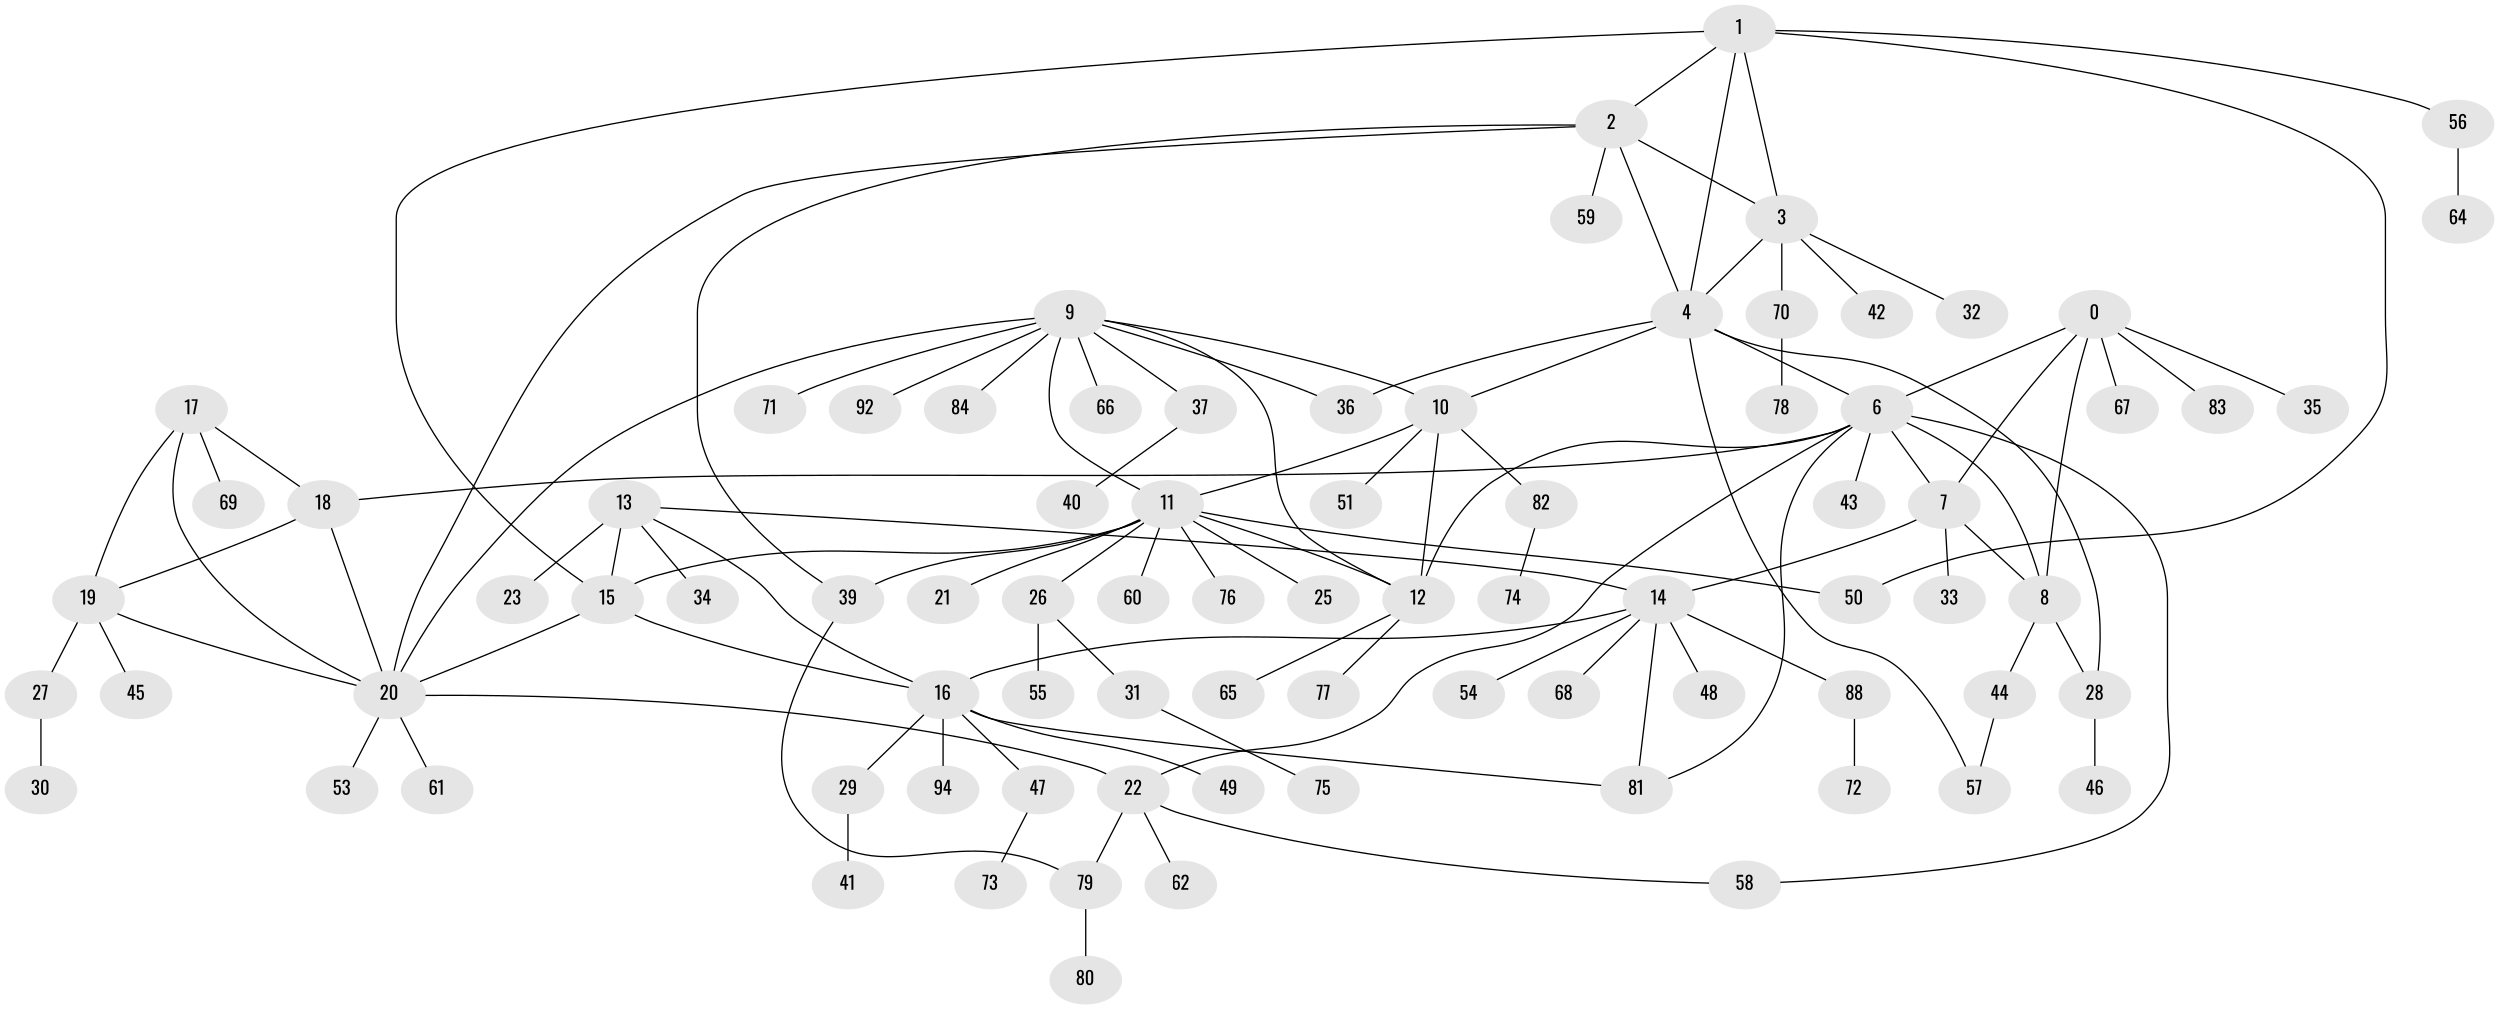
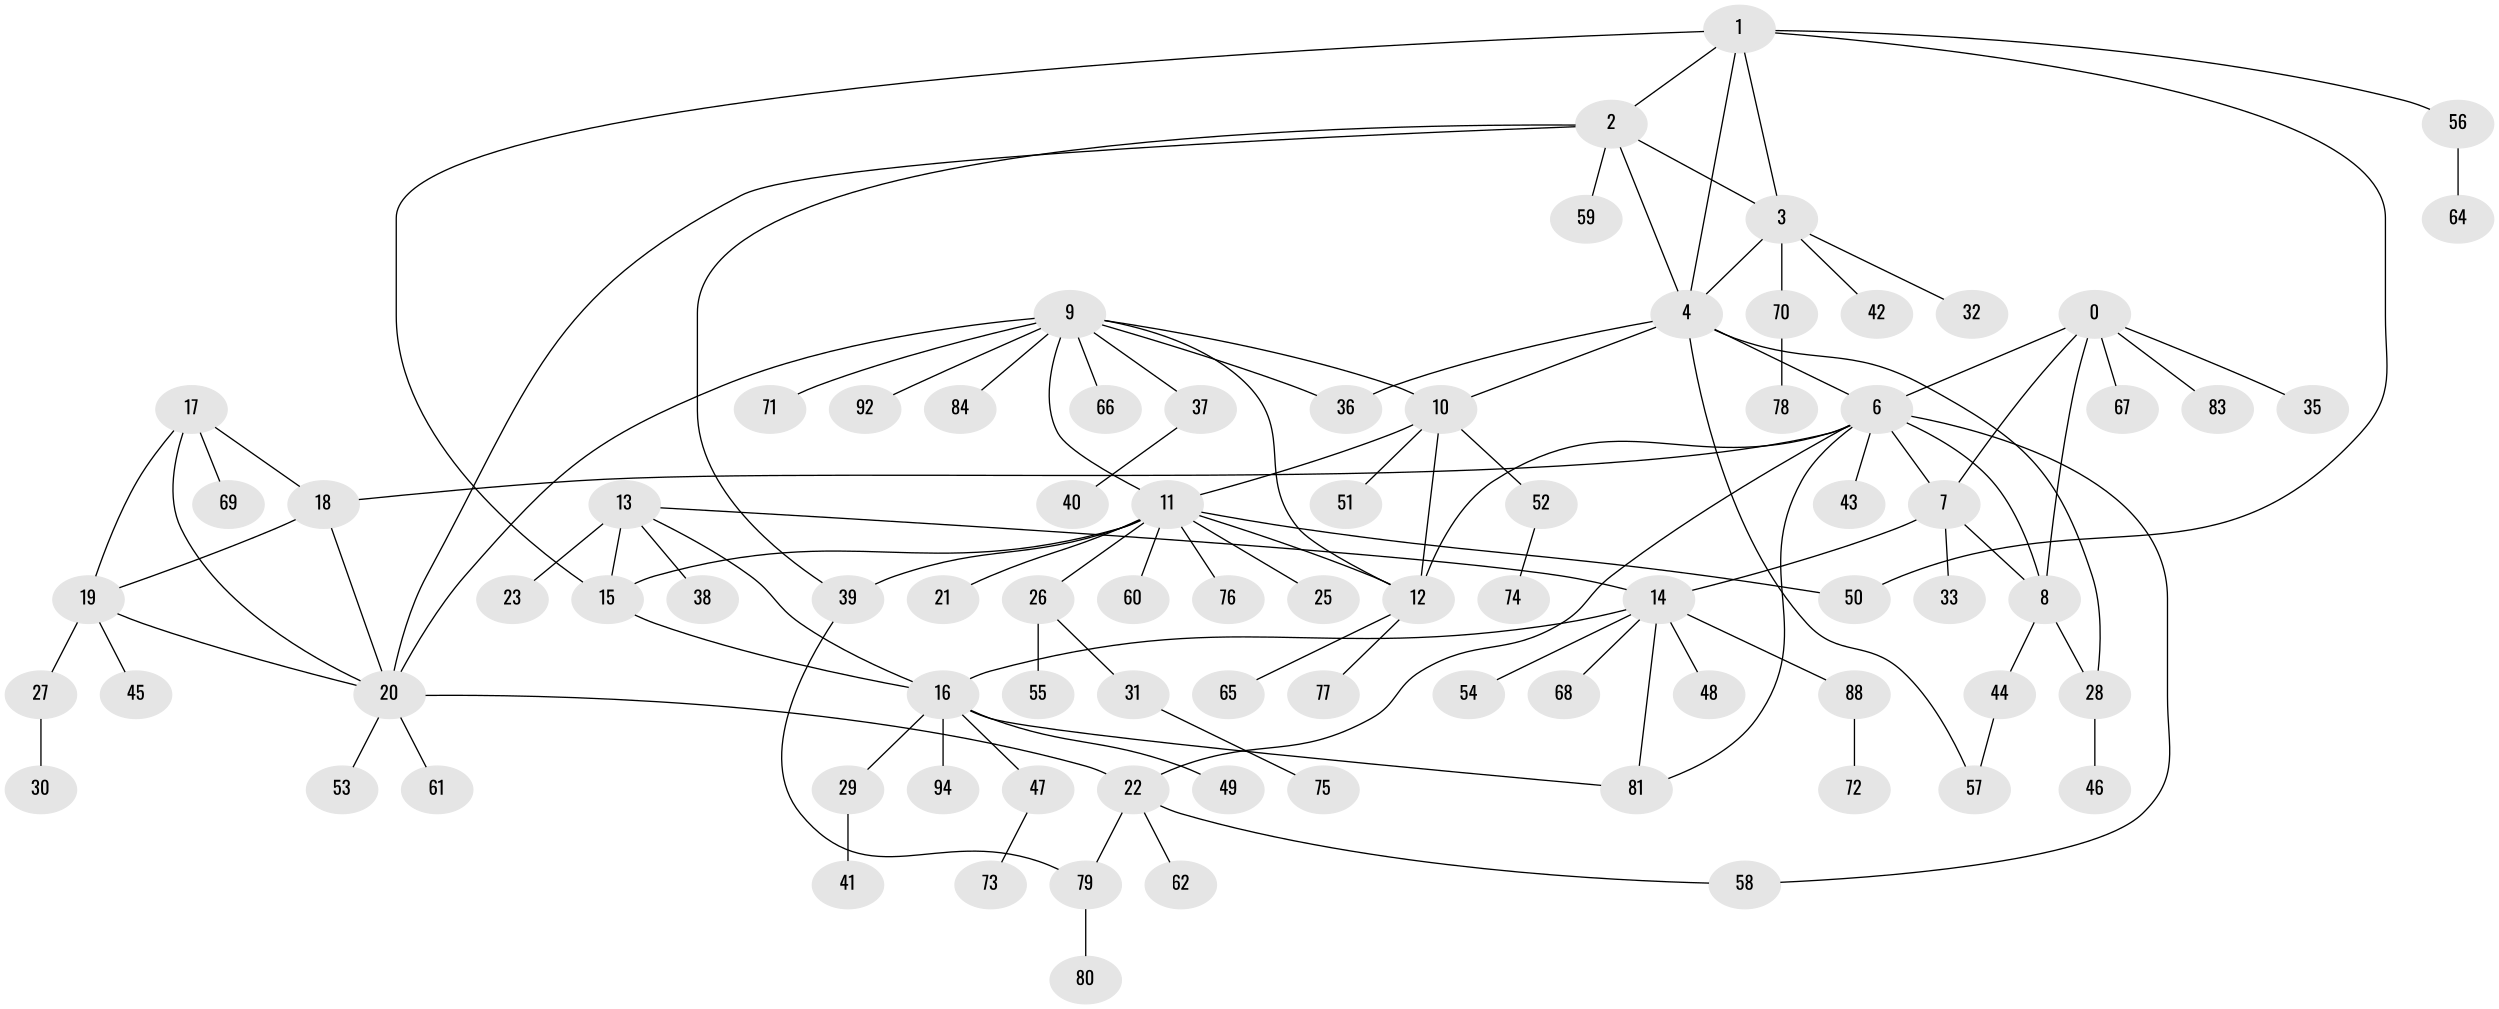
(1541, 505) -> (1541, 505)
(703, 600) -> (703, 600)
(500, 649) -> none
